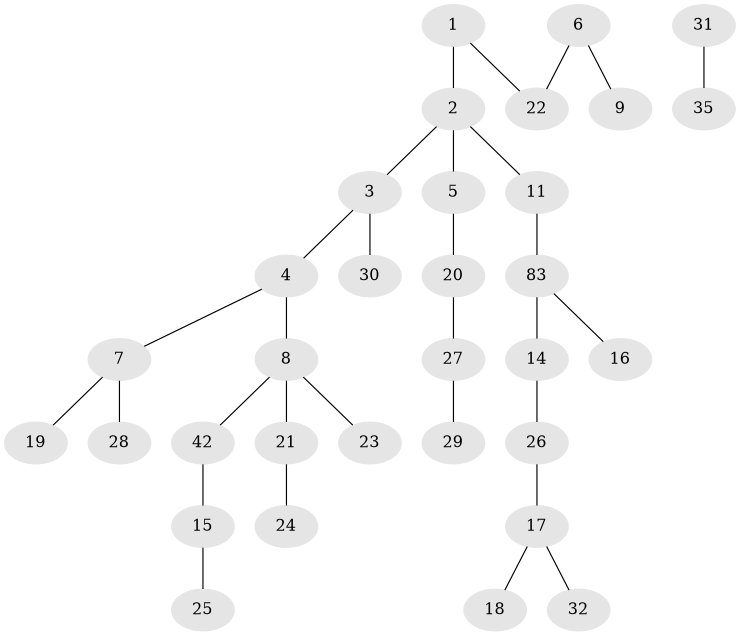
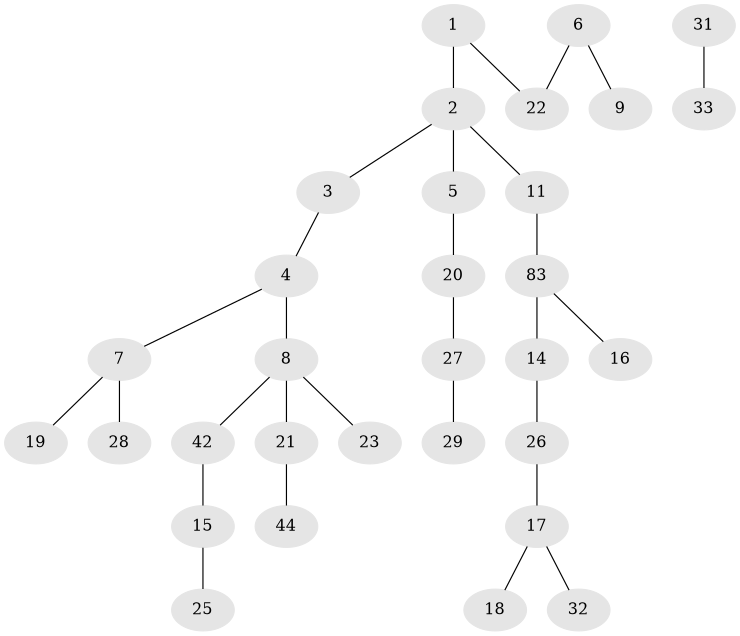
(704, 109) -> (704, 109)
(370, 276) -> none
(286, 527) -> (286, 527)
